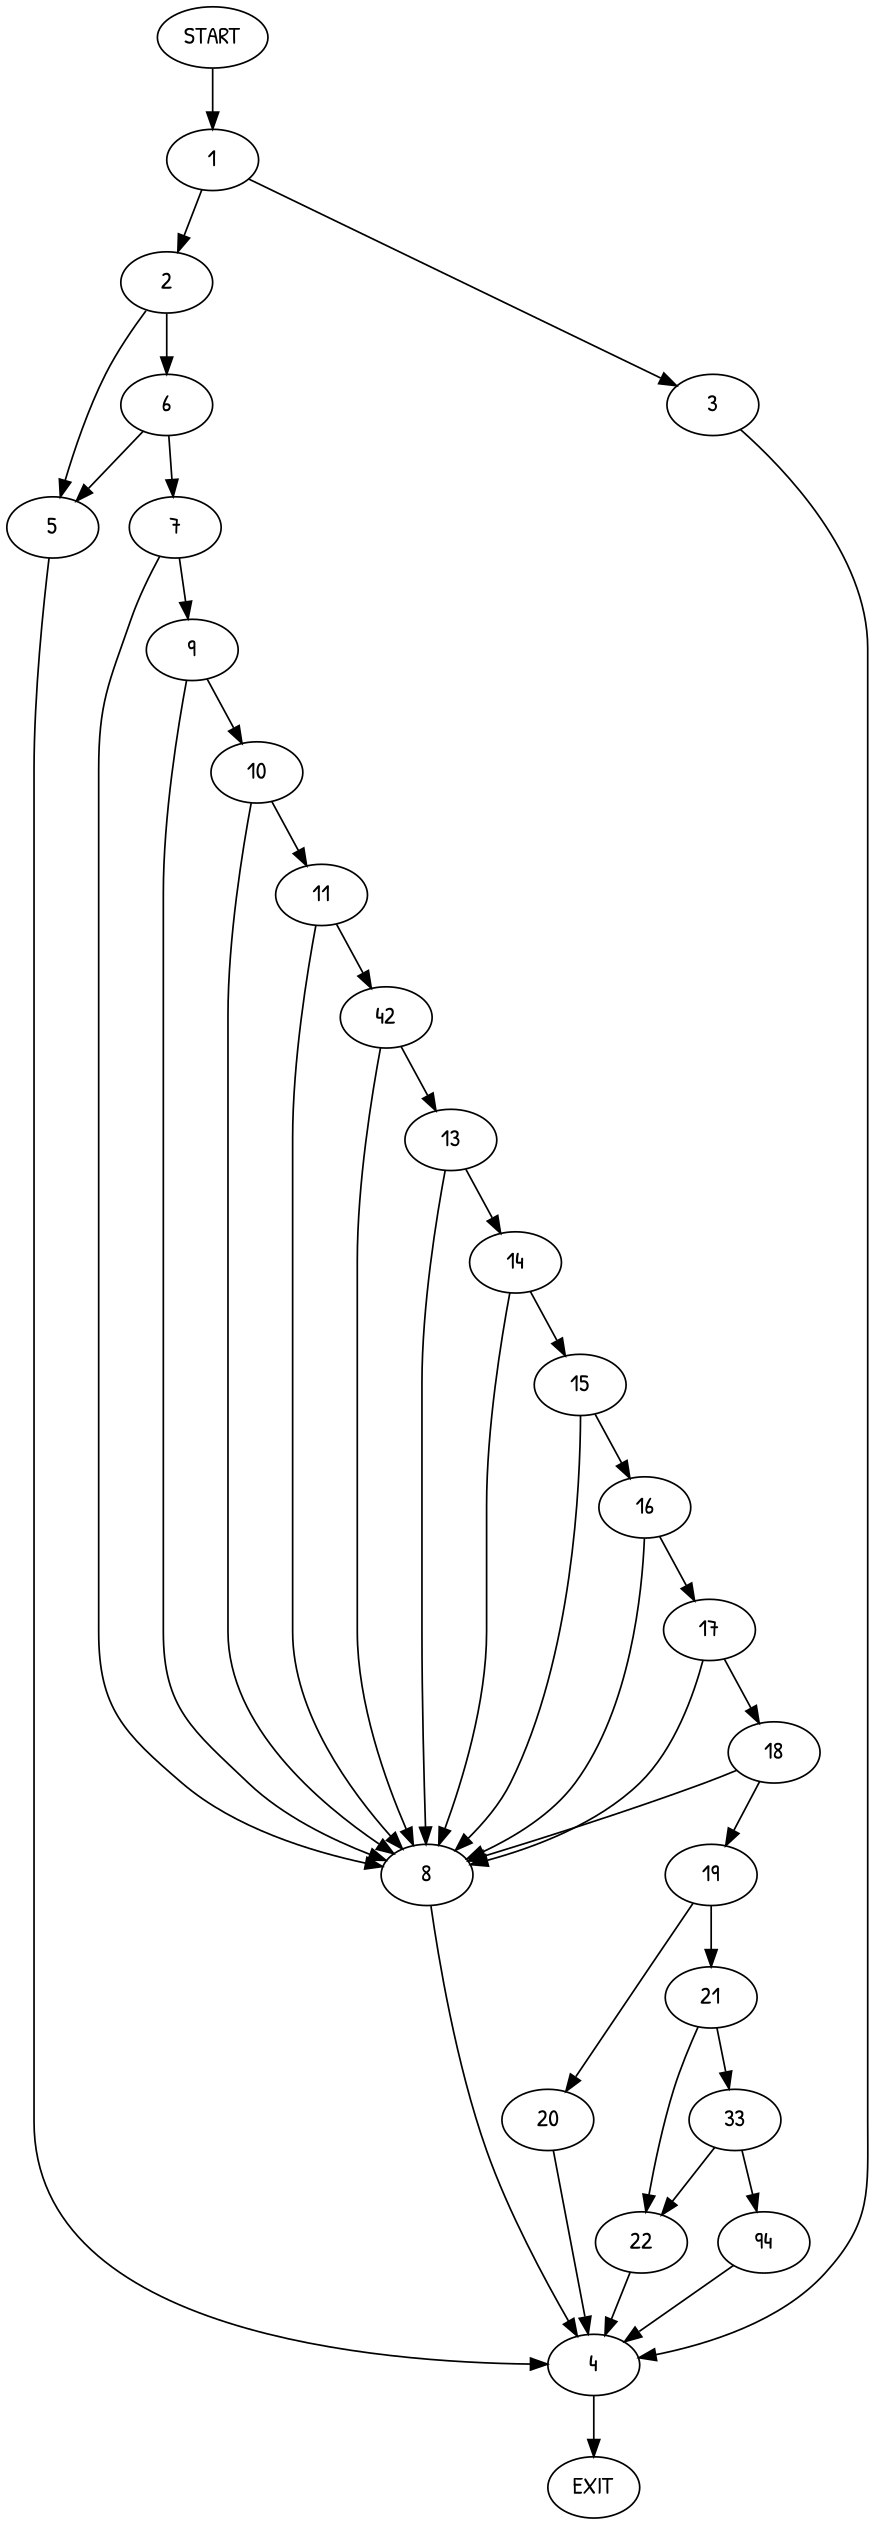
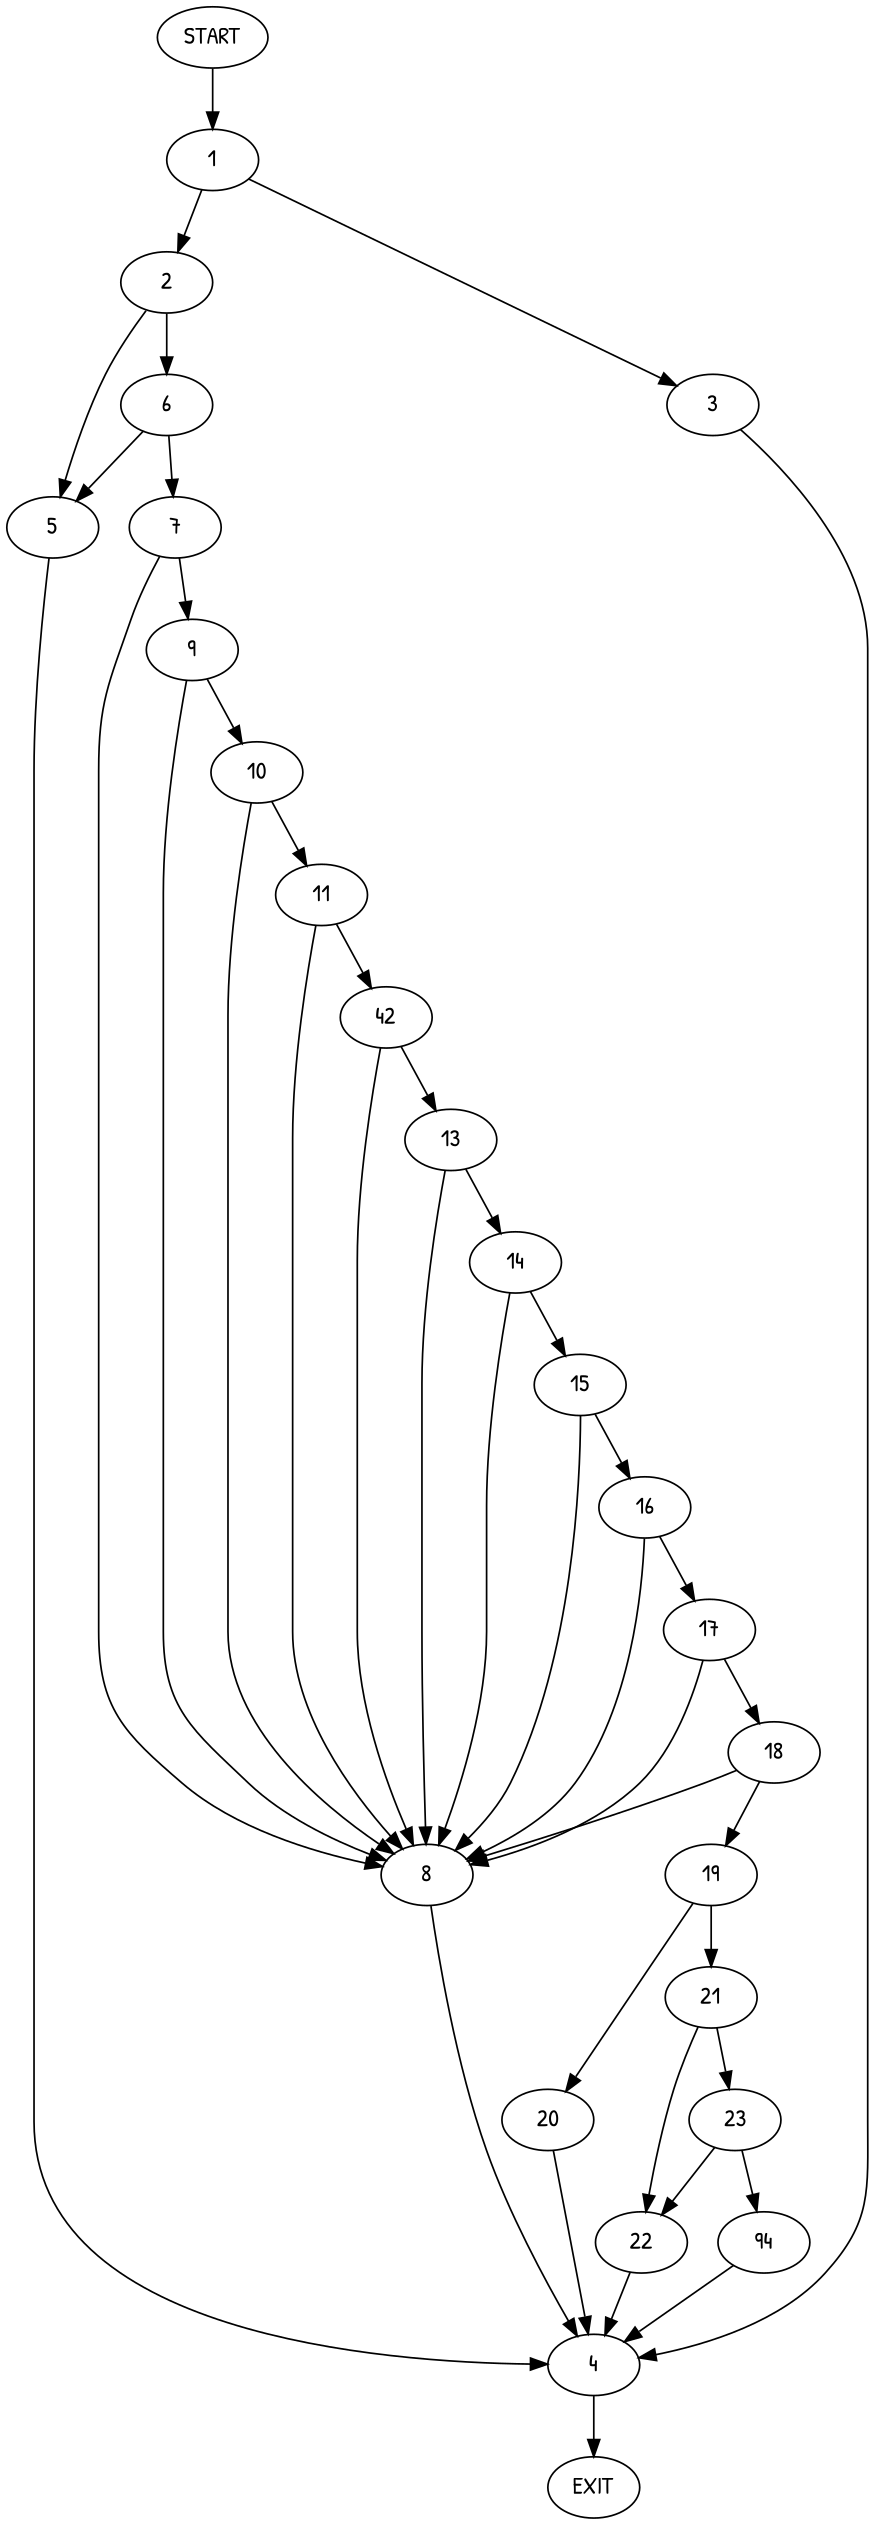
(735, 2120) -> (735, 2120)
